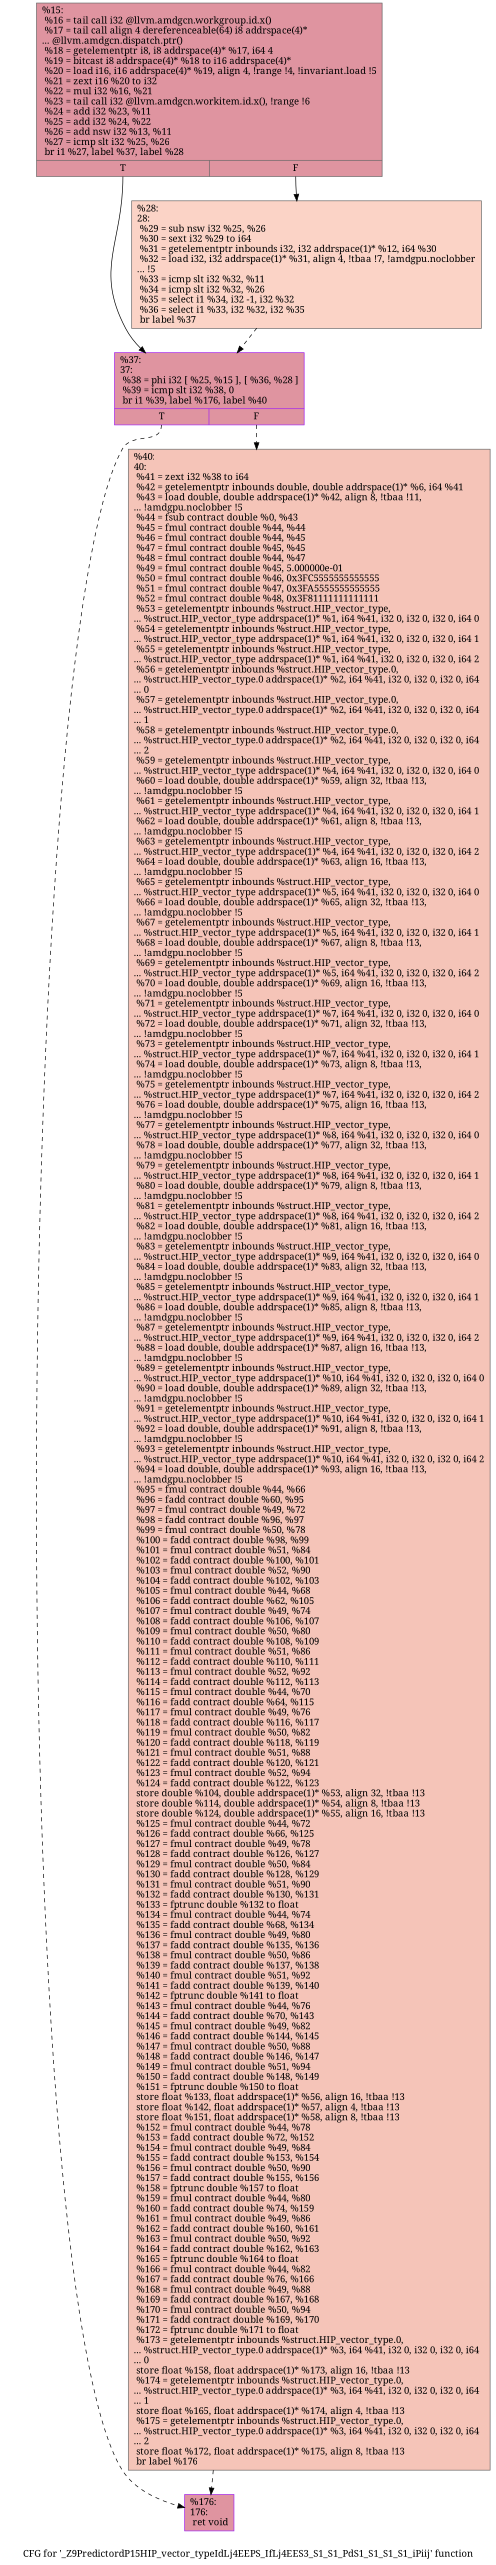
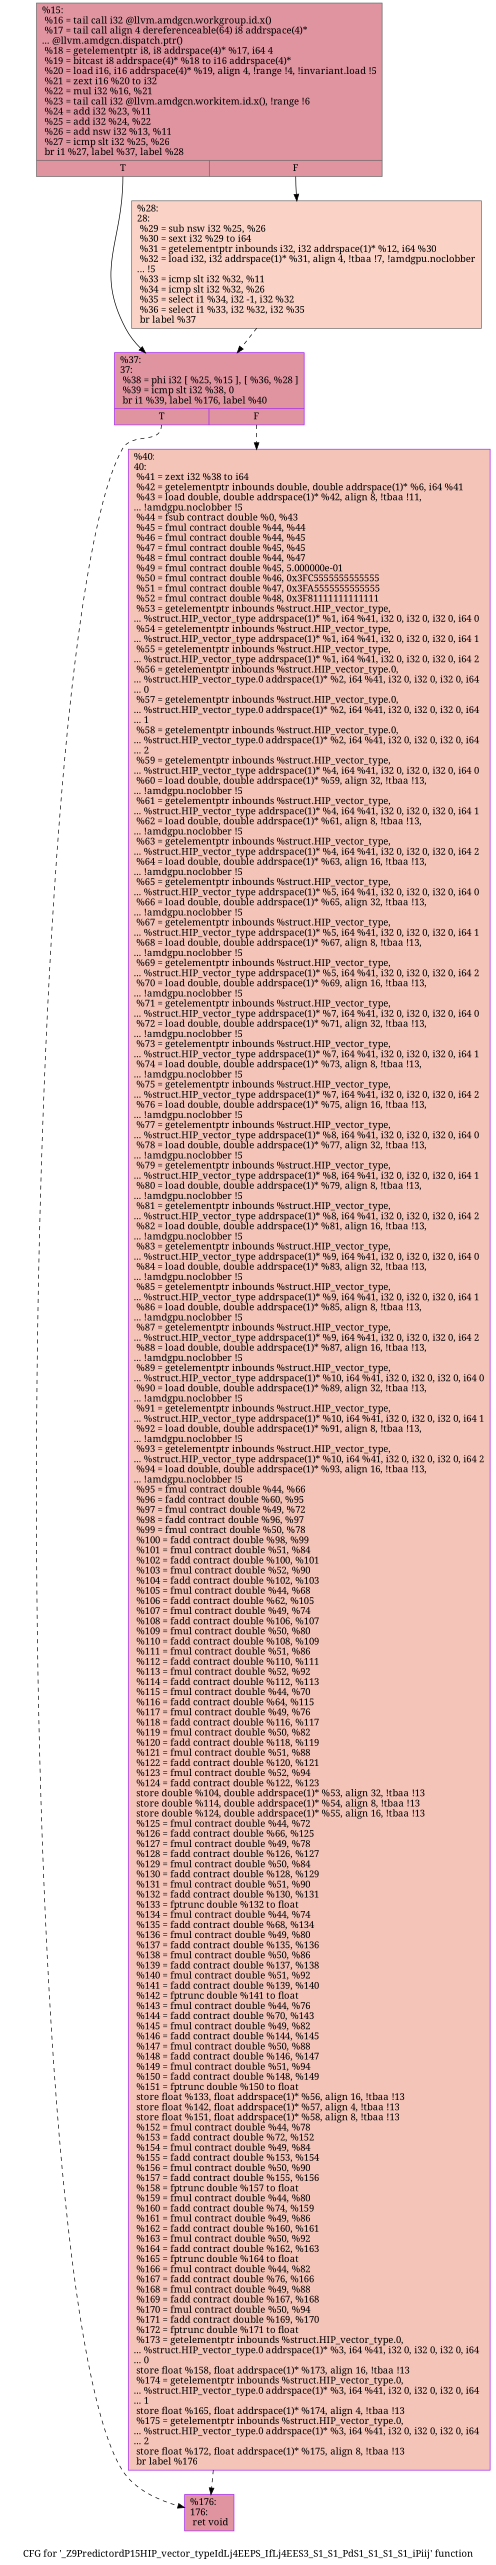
(309, 1460) -> (309, 1460)
